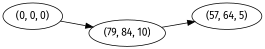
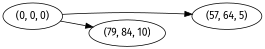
(175, 25) -> (123, 13)
